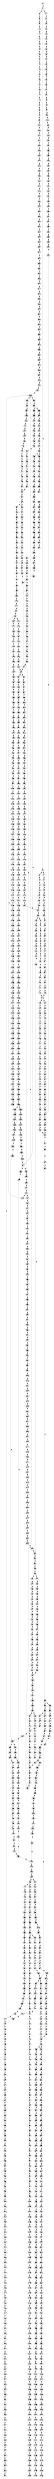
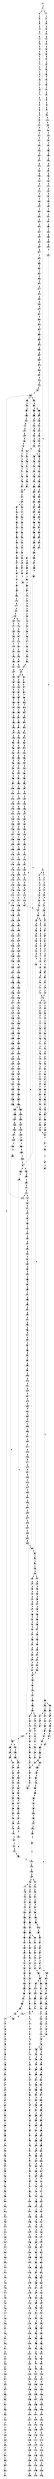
none -> (39, 497)
